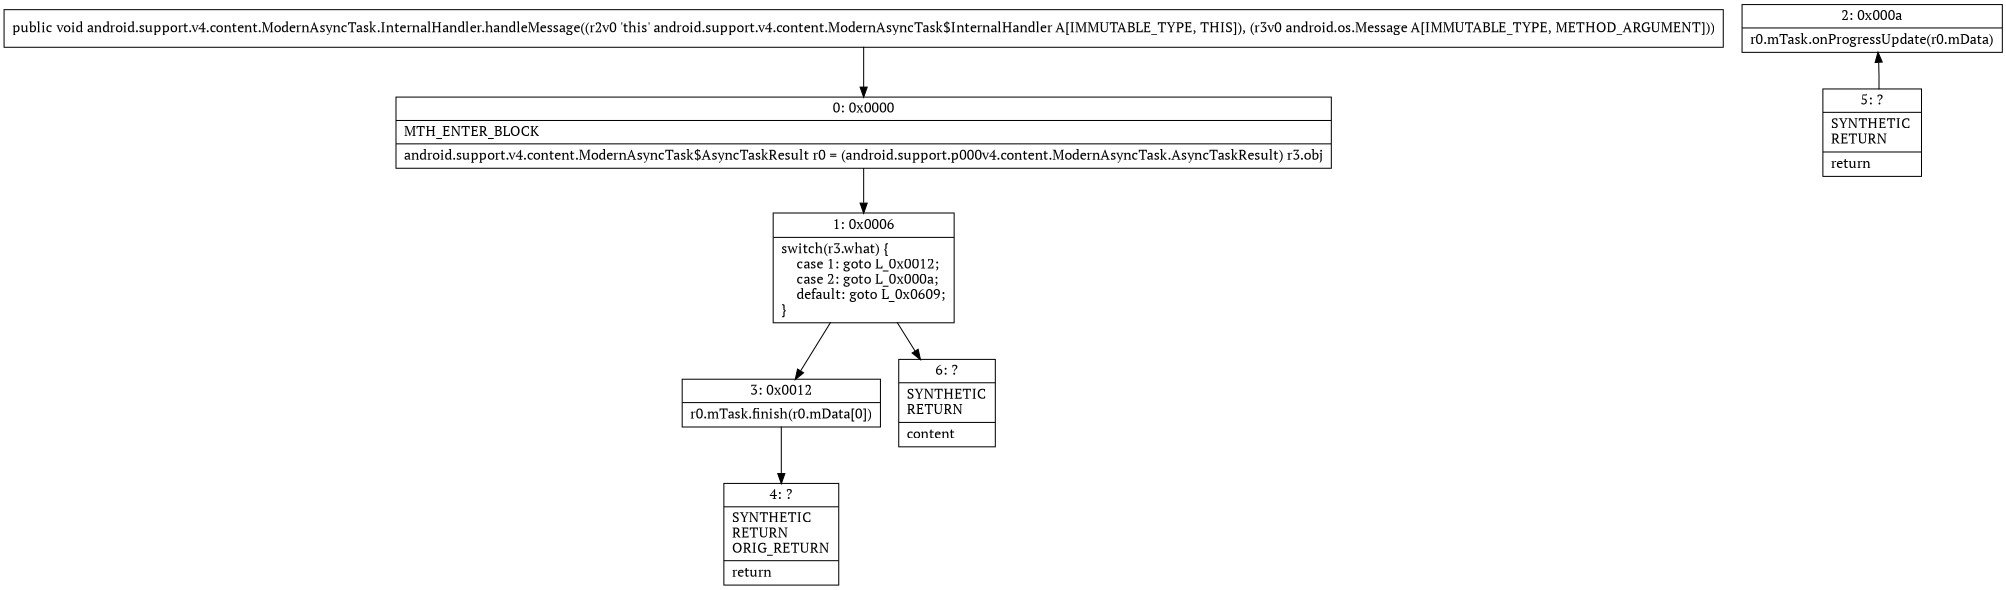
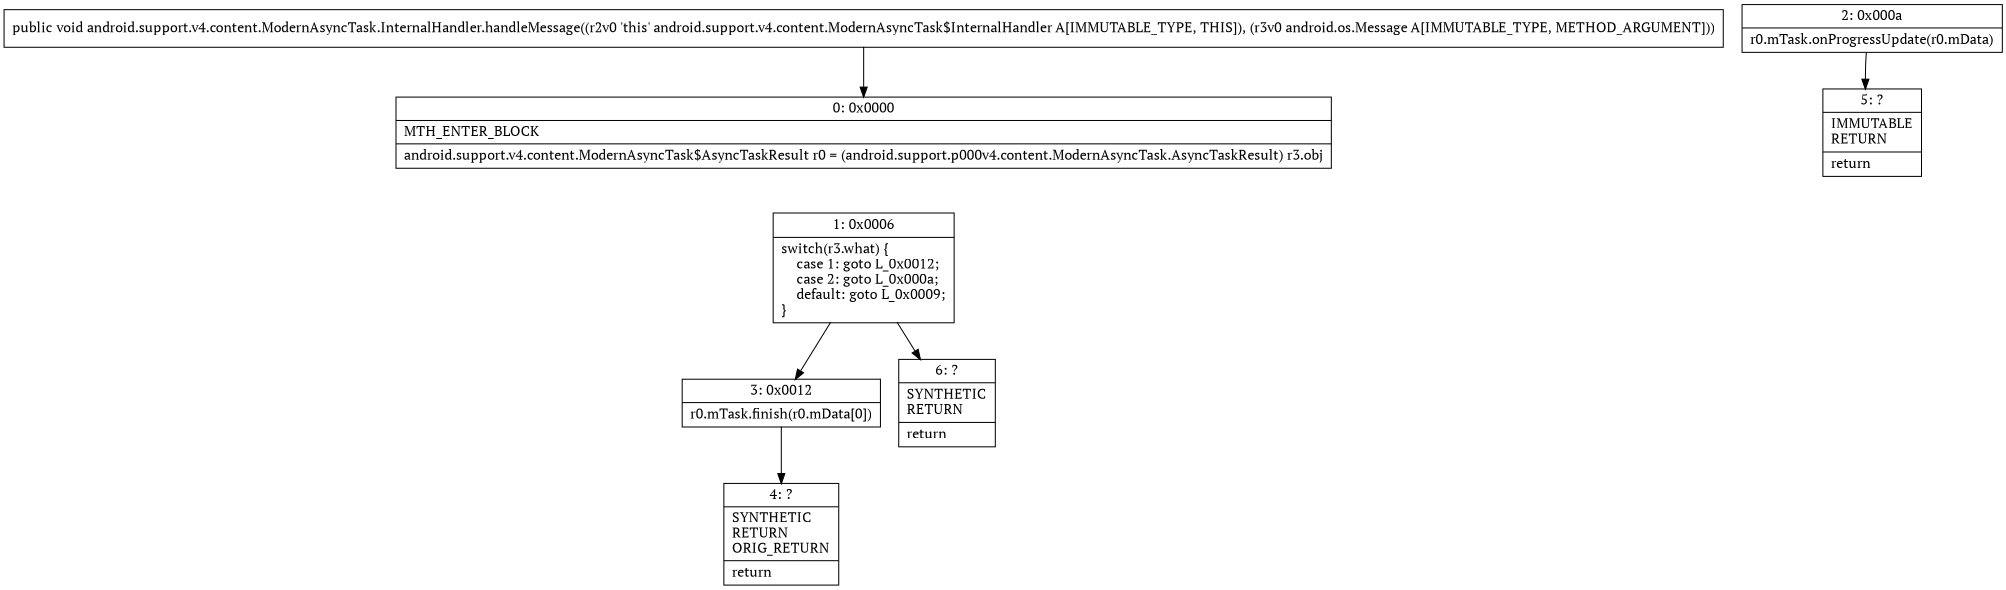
(1879, 76) -> (1866, 66)
(1871, 124) -> (1872, 124)
(864, 185) -> none
(864, 295) -> (864, 295)
(931, 434) -> (927, 434)
